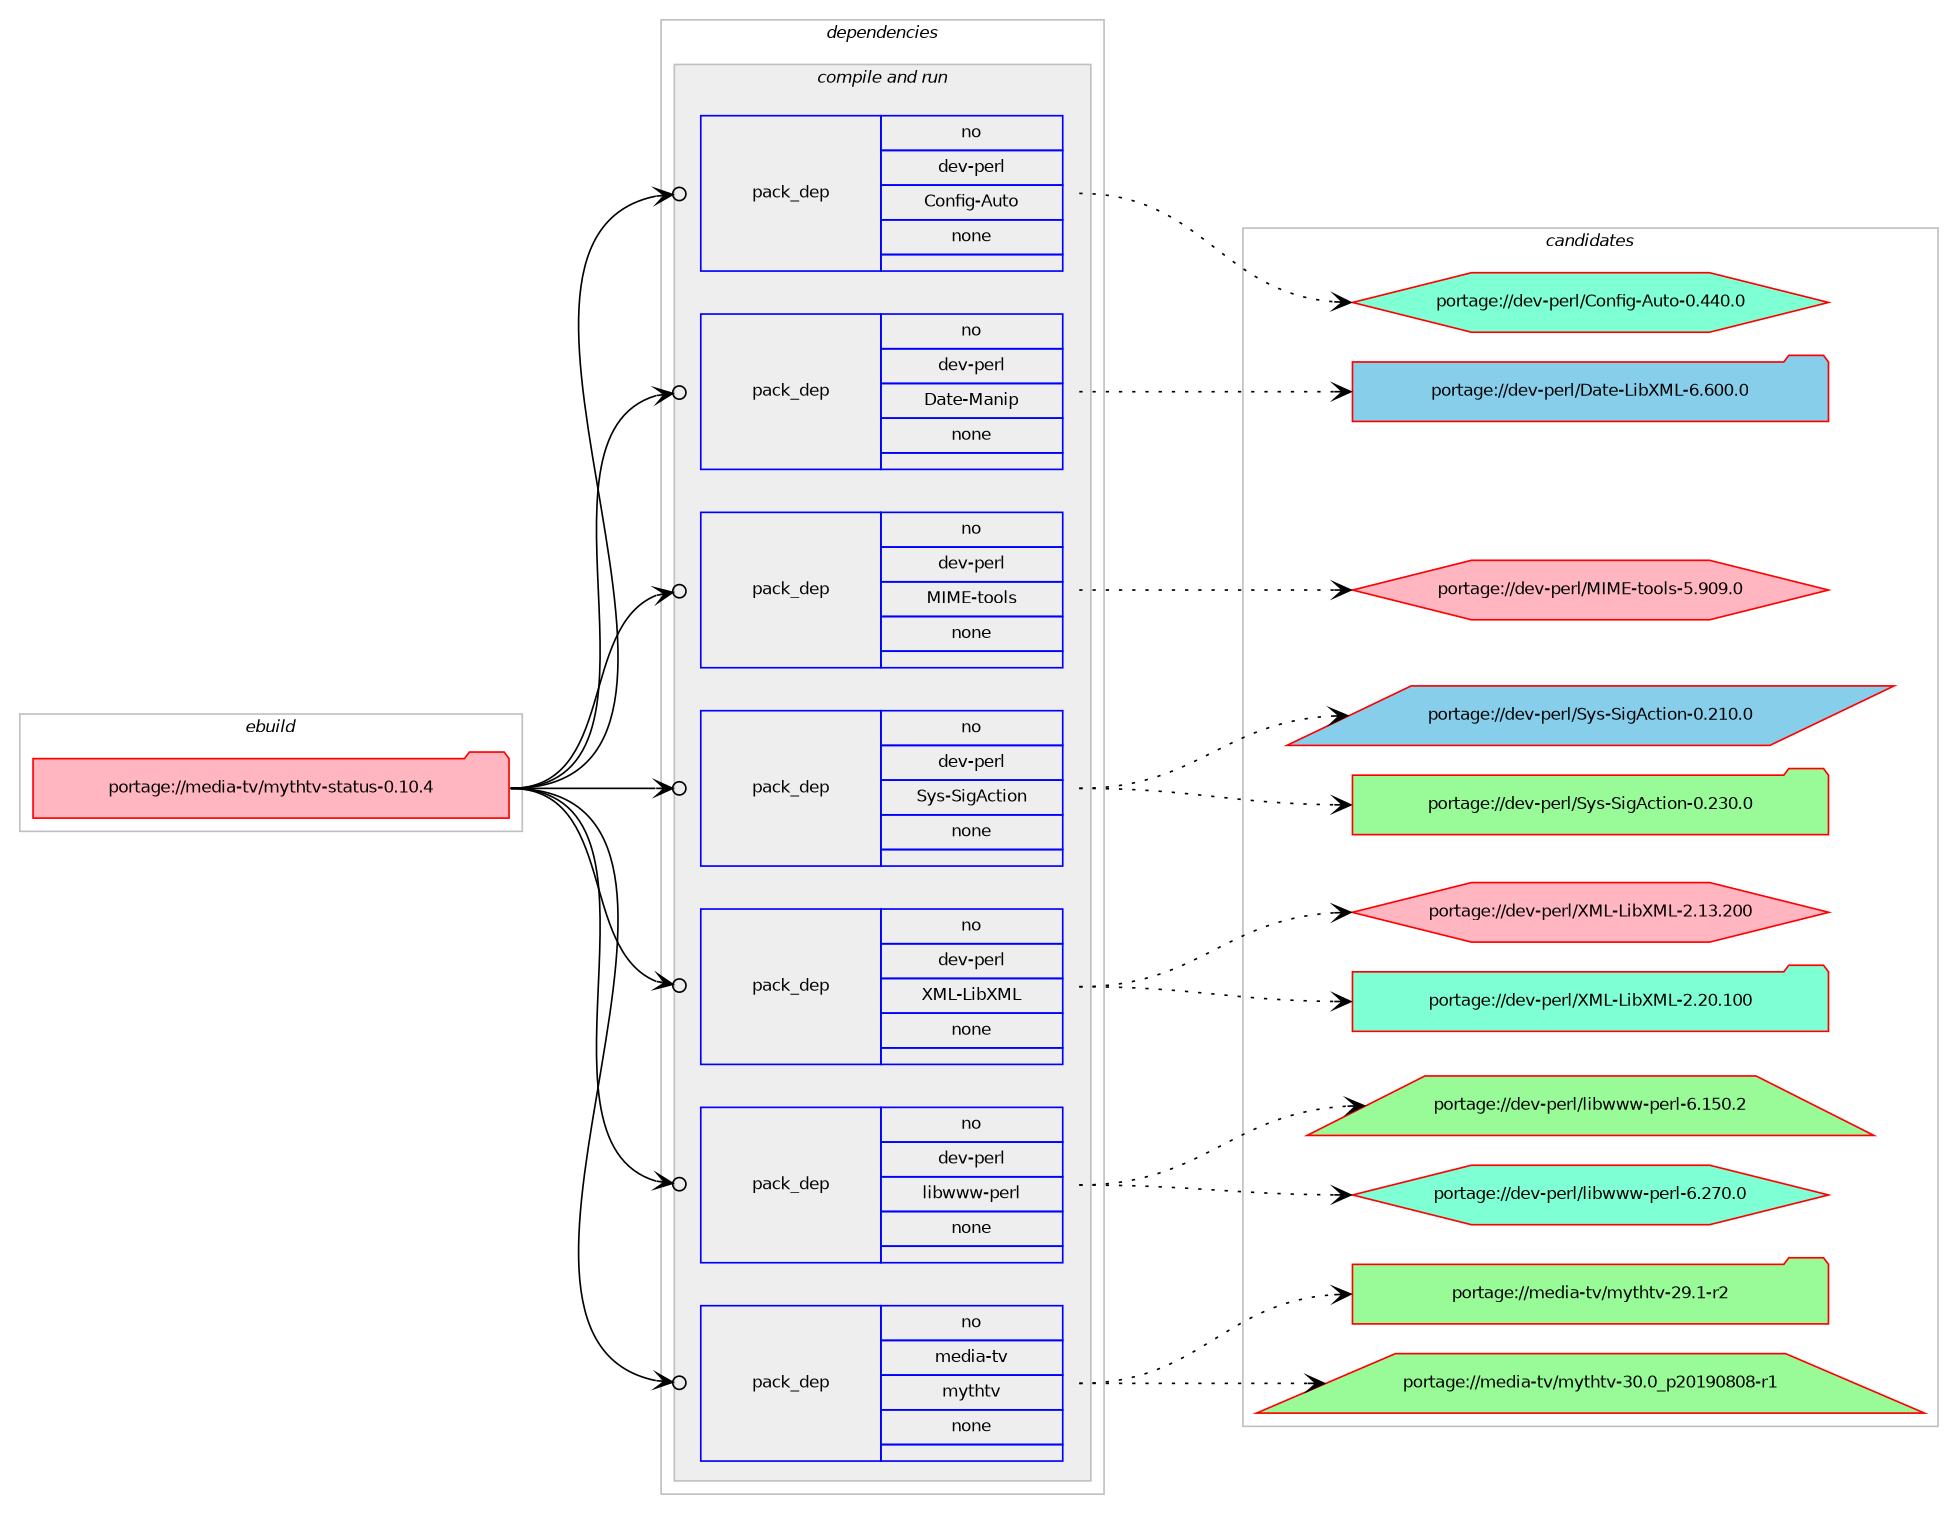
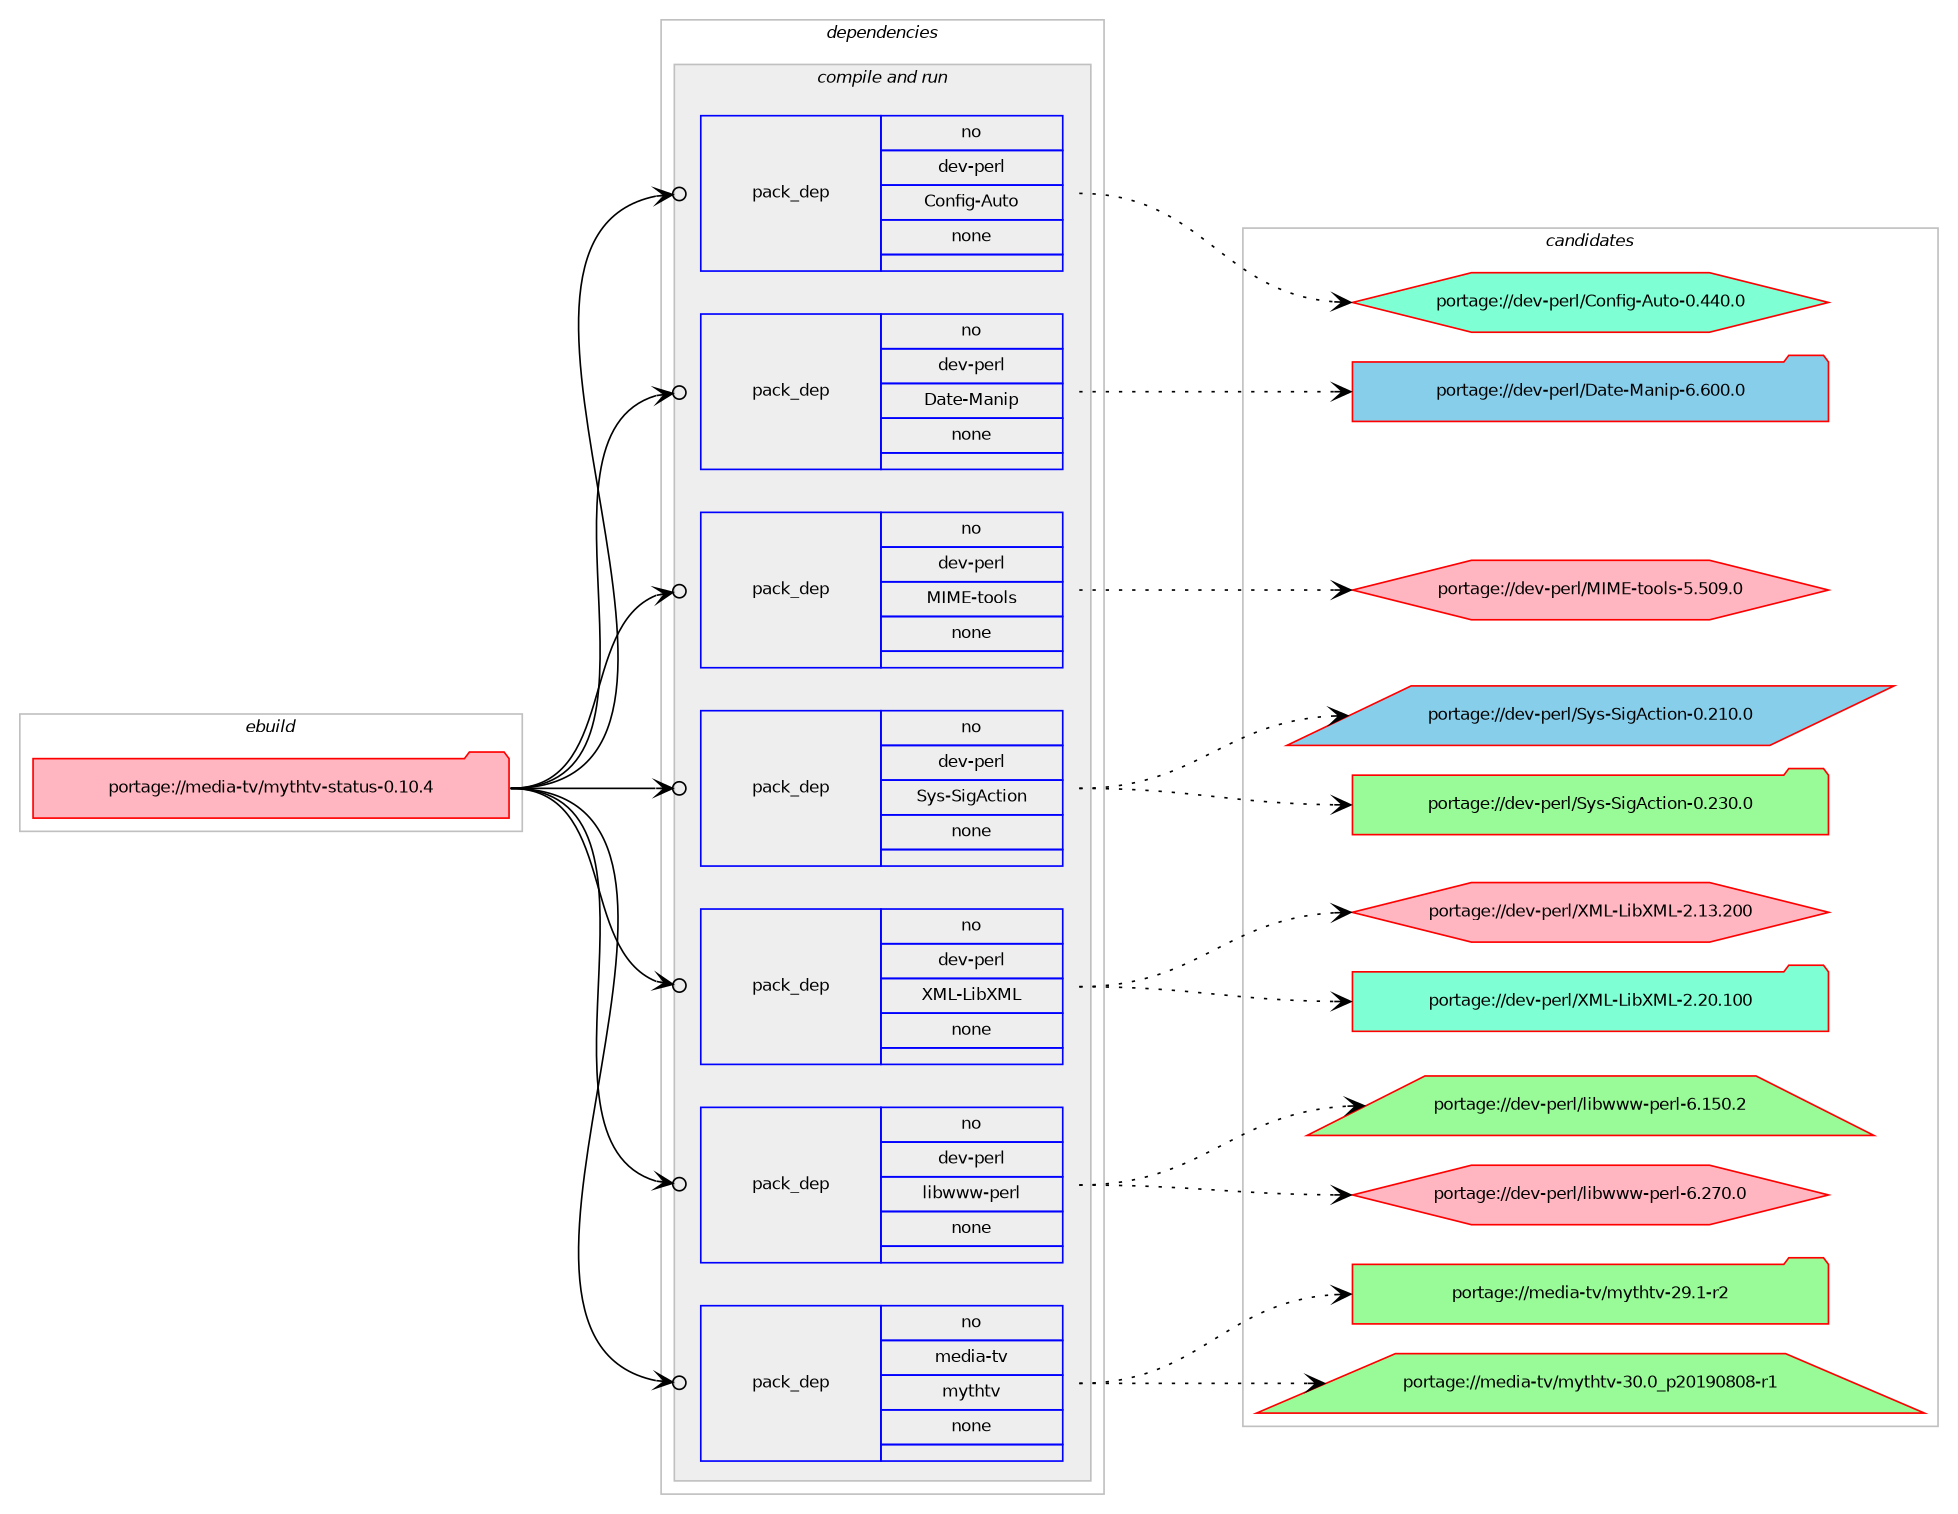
(1590, 392) -> (1590, 392)
(1590, 590) -> (1590, 590)
(1590, 1195) -> (1590, 1195)
